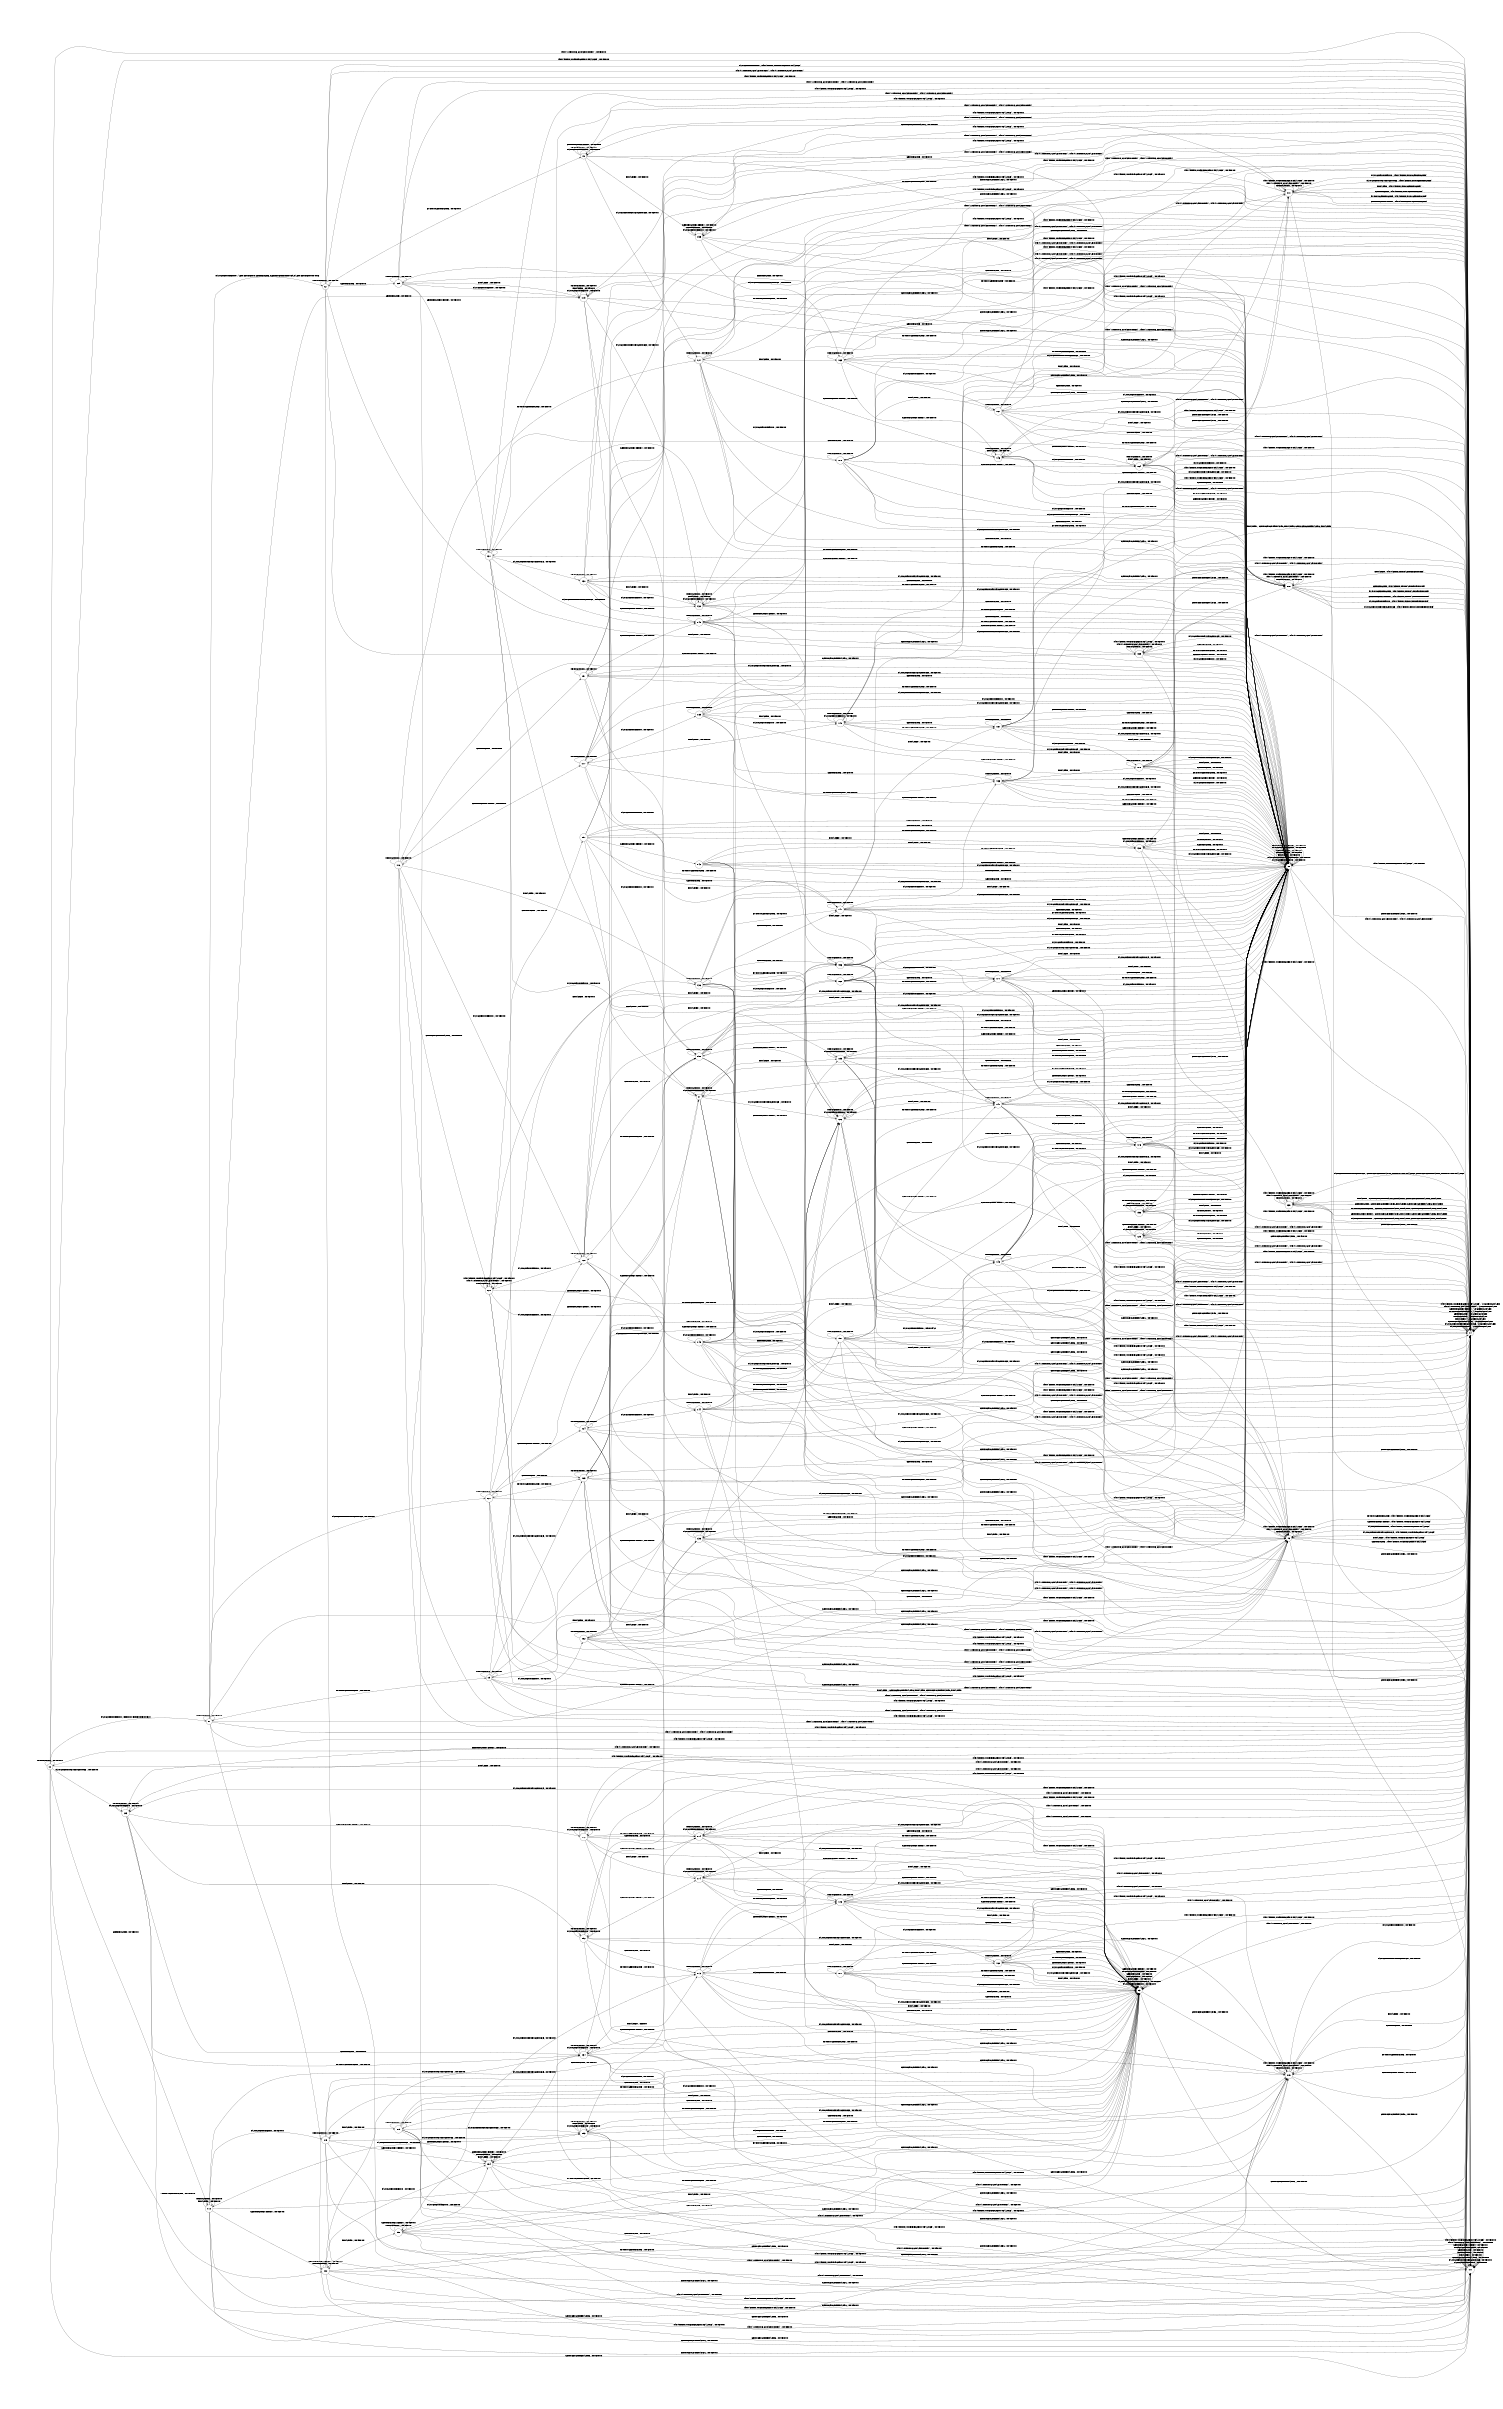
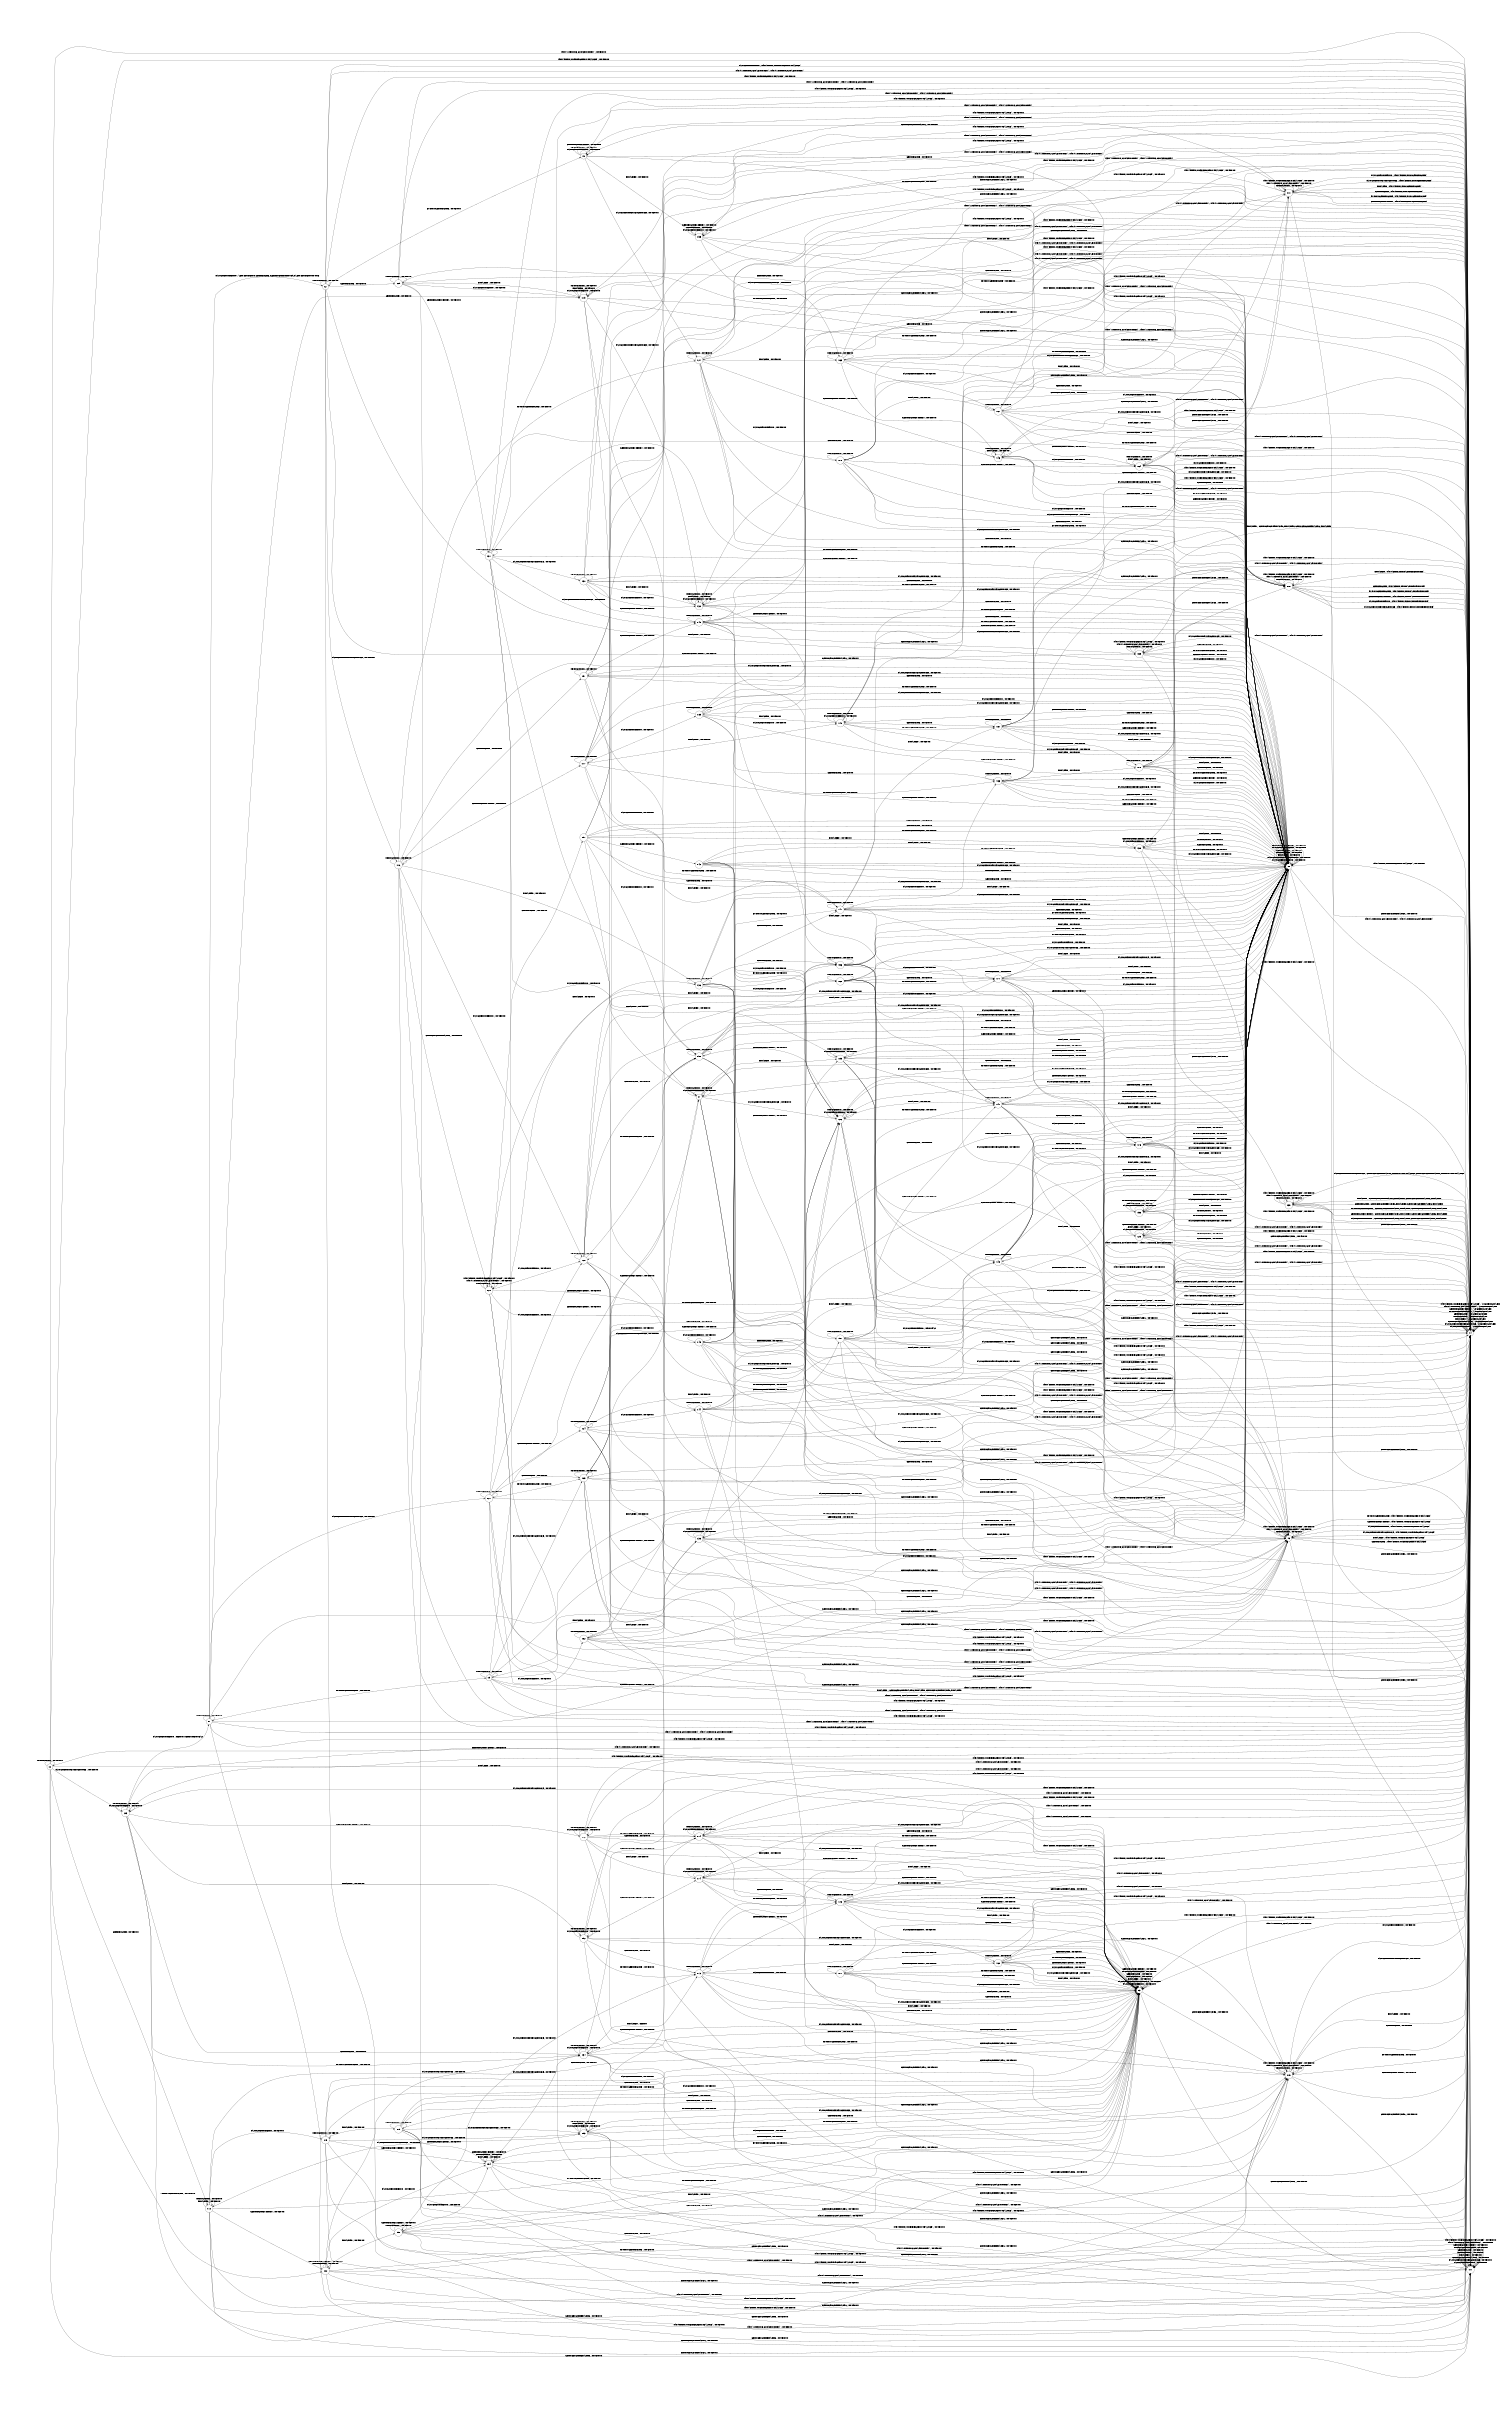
none -> (328, 580)
(797, 1334) -> (780, 970)
(119, 1721) -> (157, 1755)
